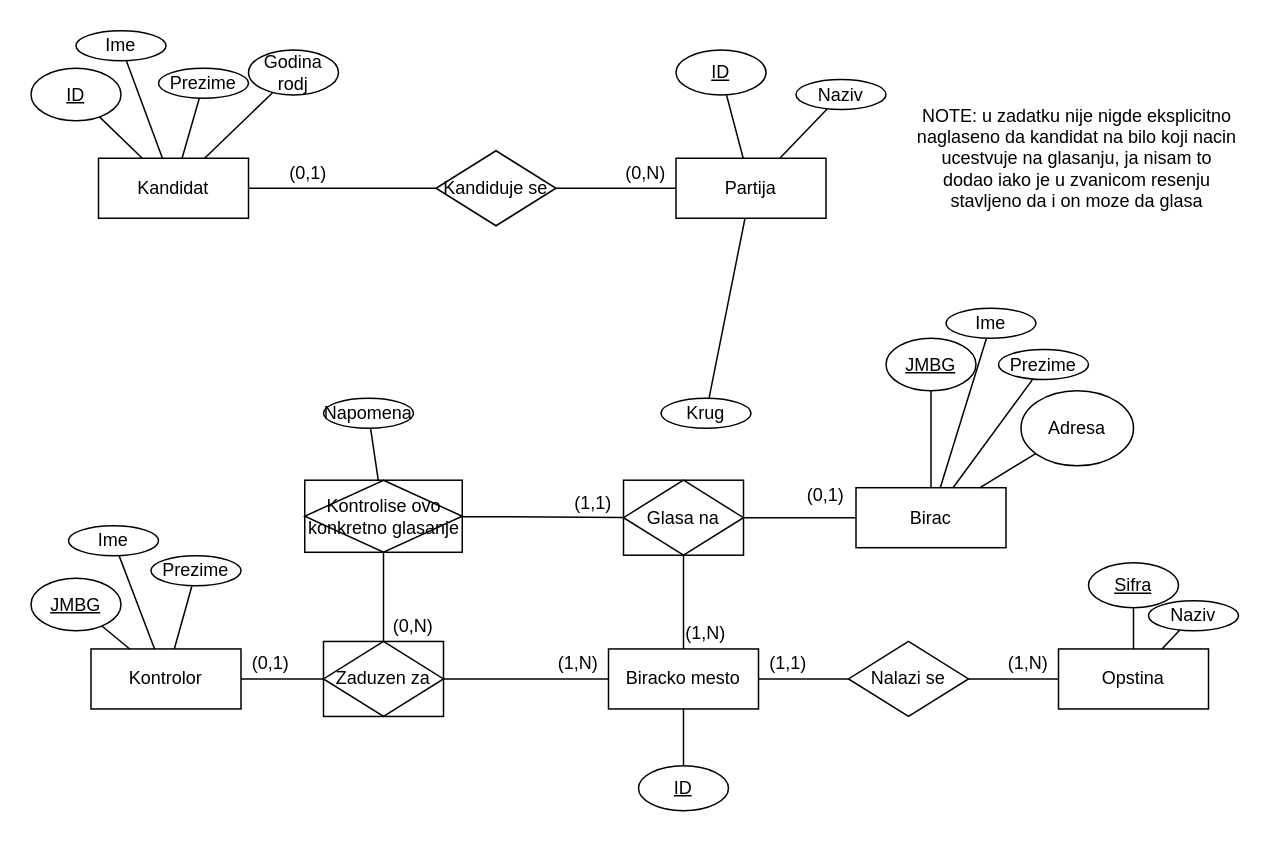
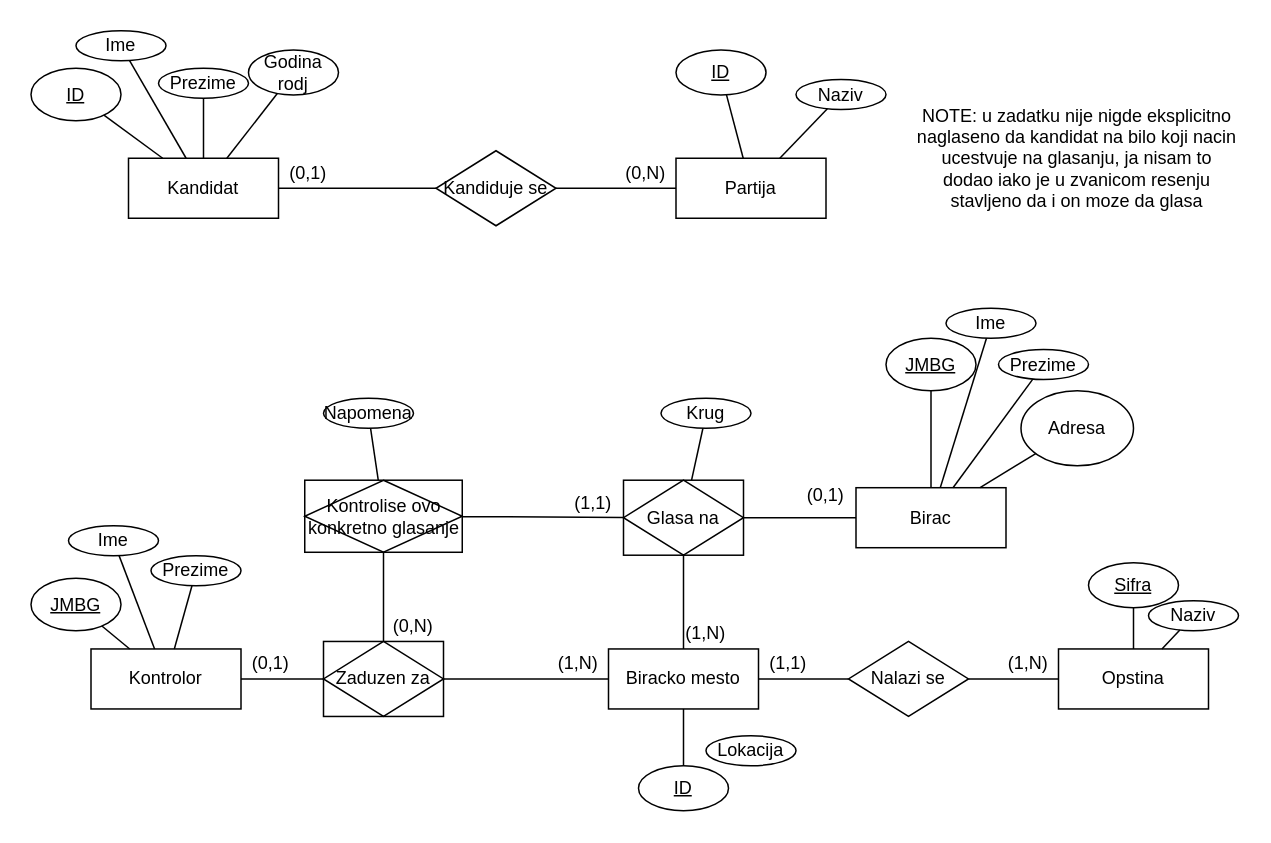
(173, 188) -> (203, 188)
(727, 309) -> (697, 454)
none -> (751, 751)
